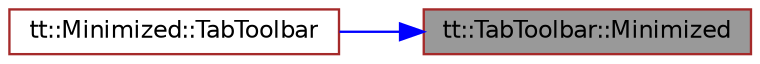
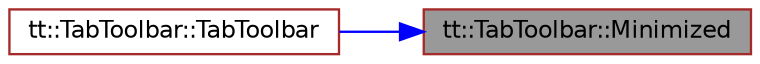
(174, 32) -> (174, 32)
